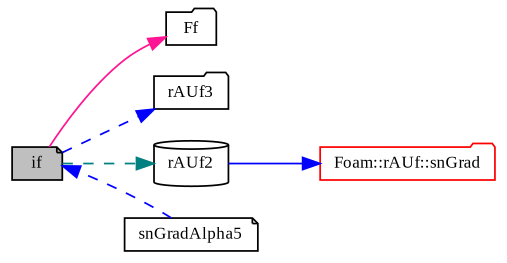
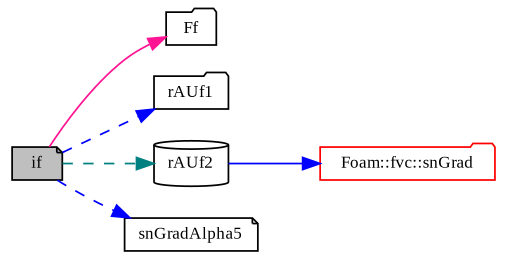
(191, 93) -> (191, 93)
(408, 164) -> (408, 164)
(126, 193) -> (85, 196)
